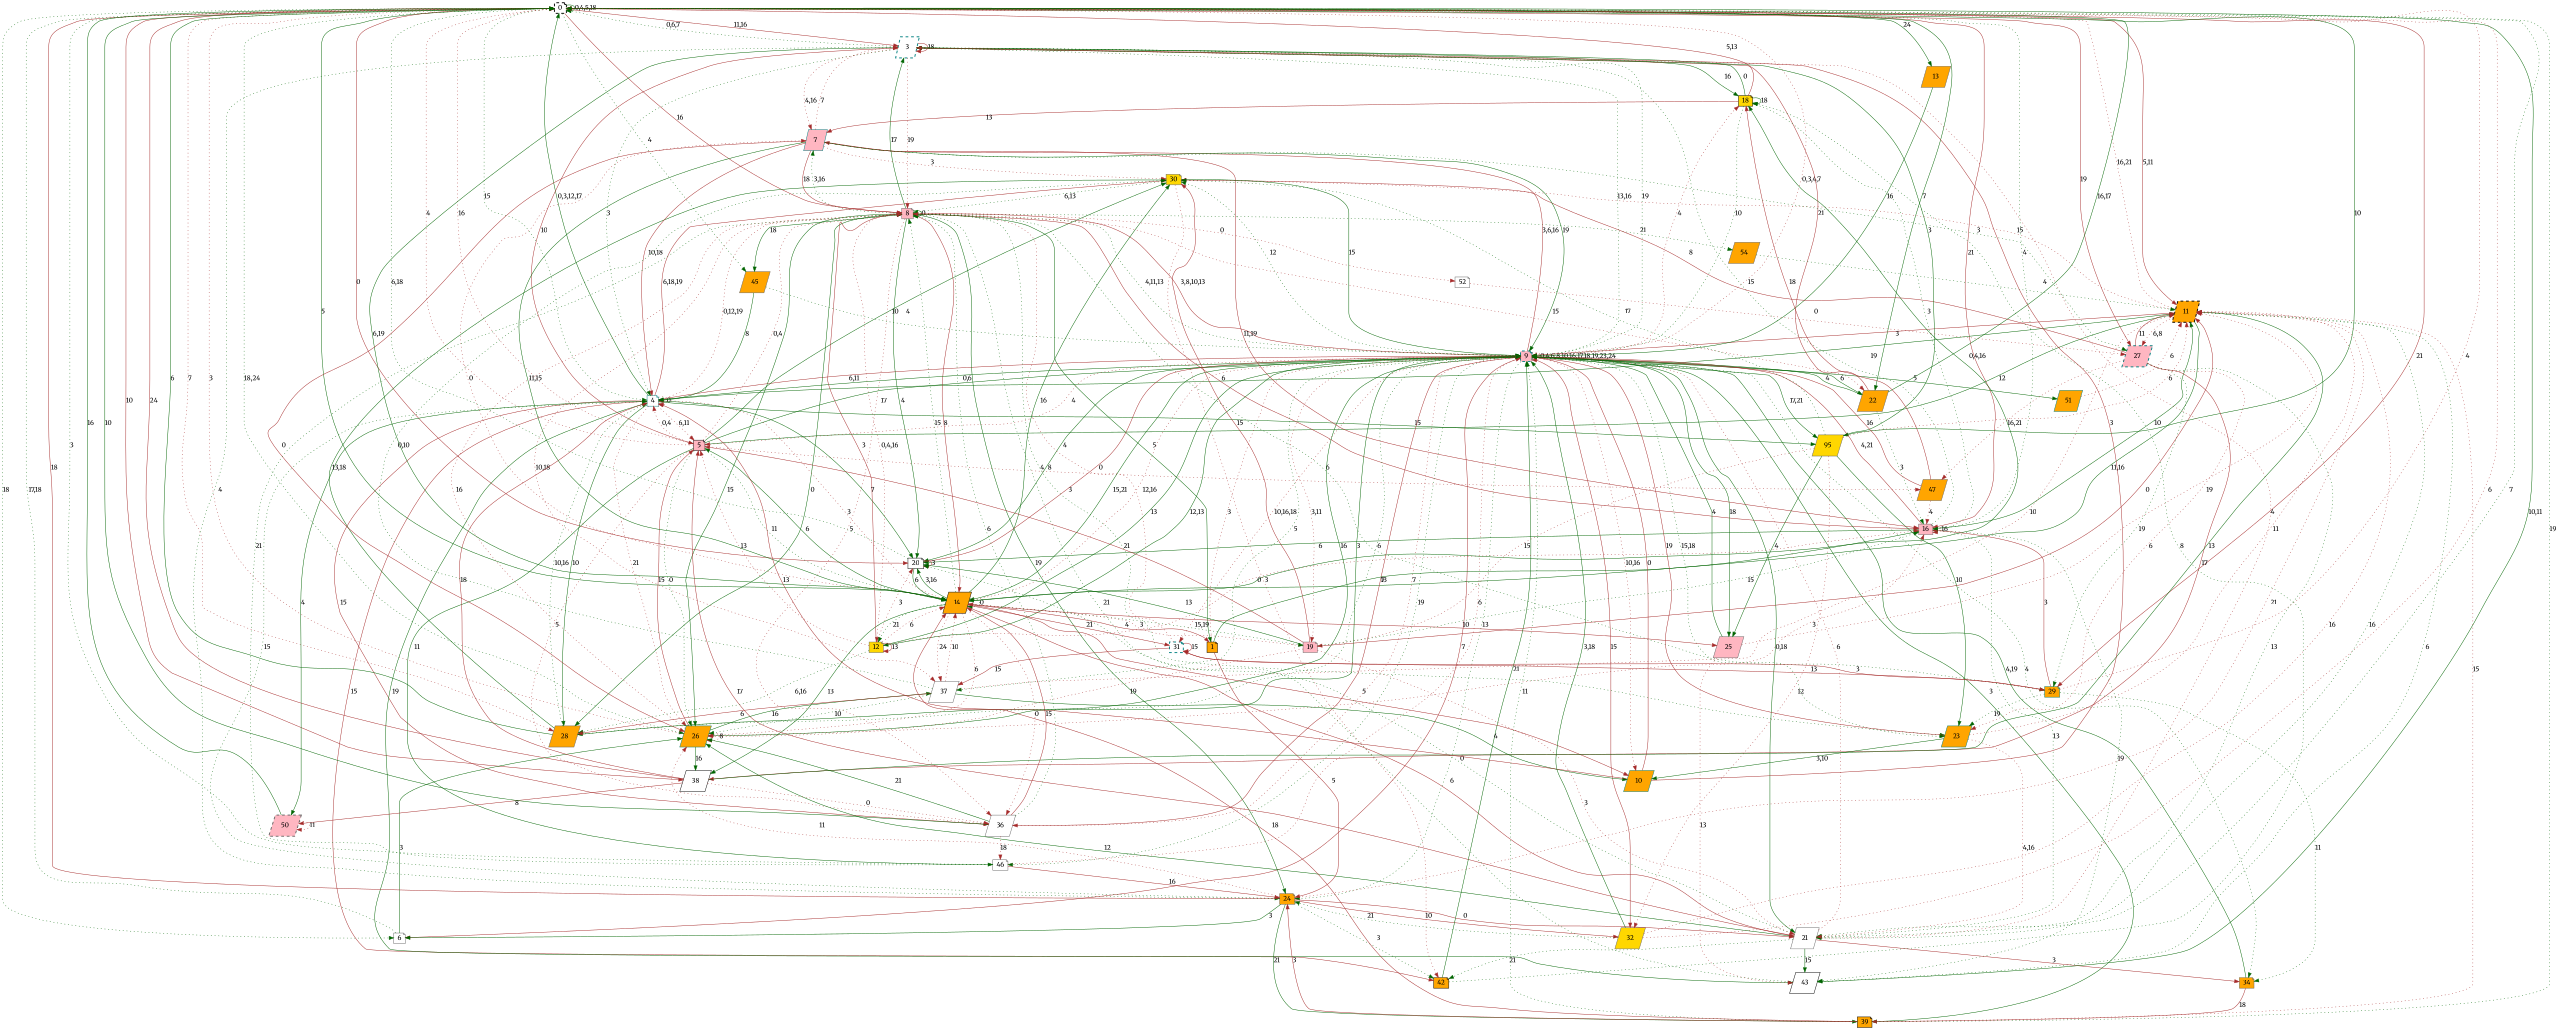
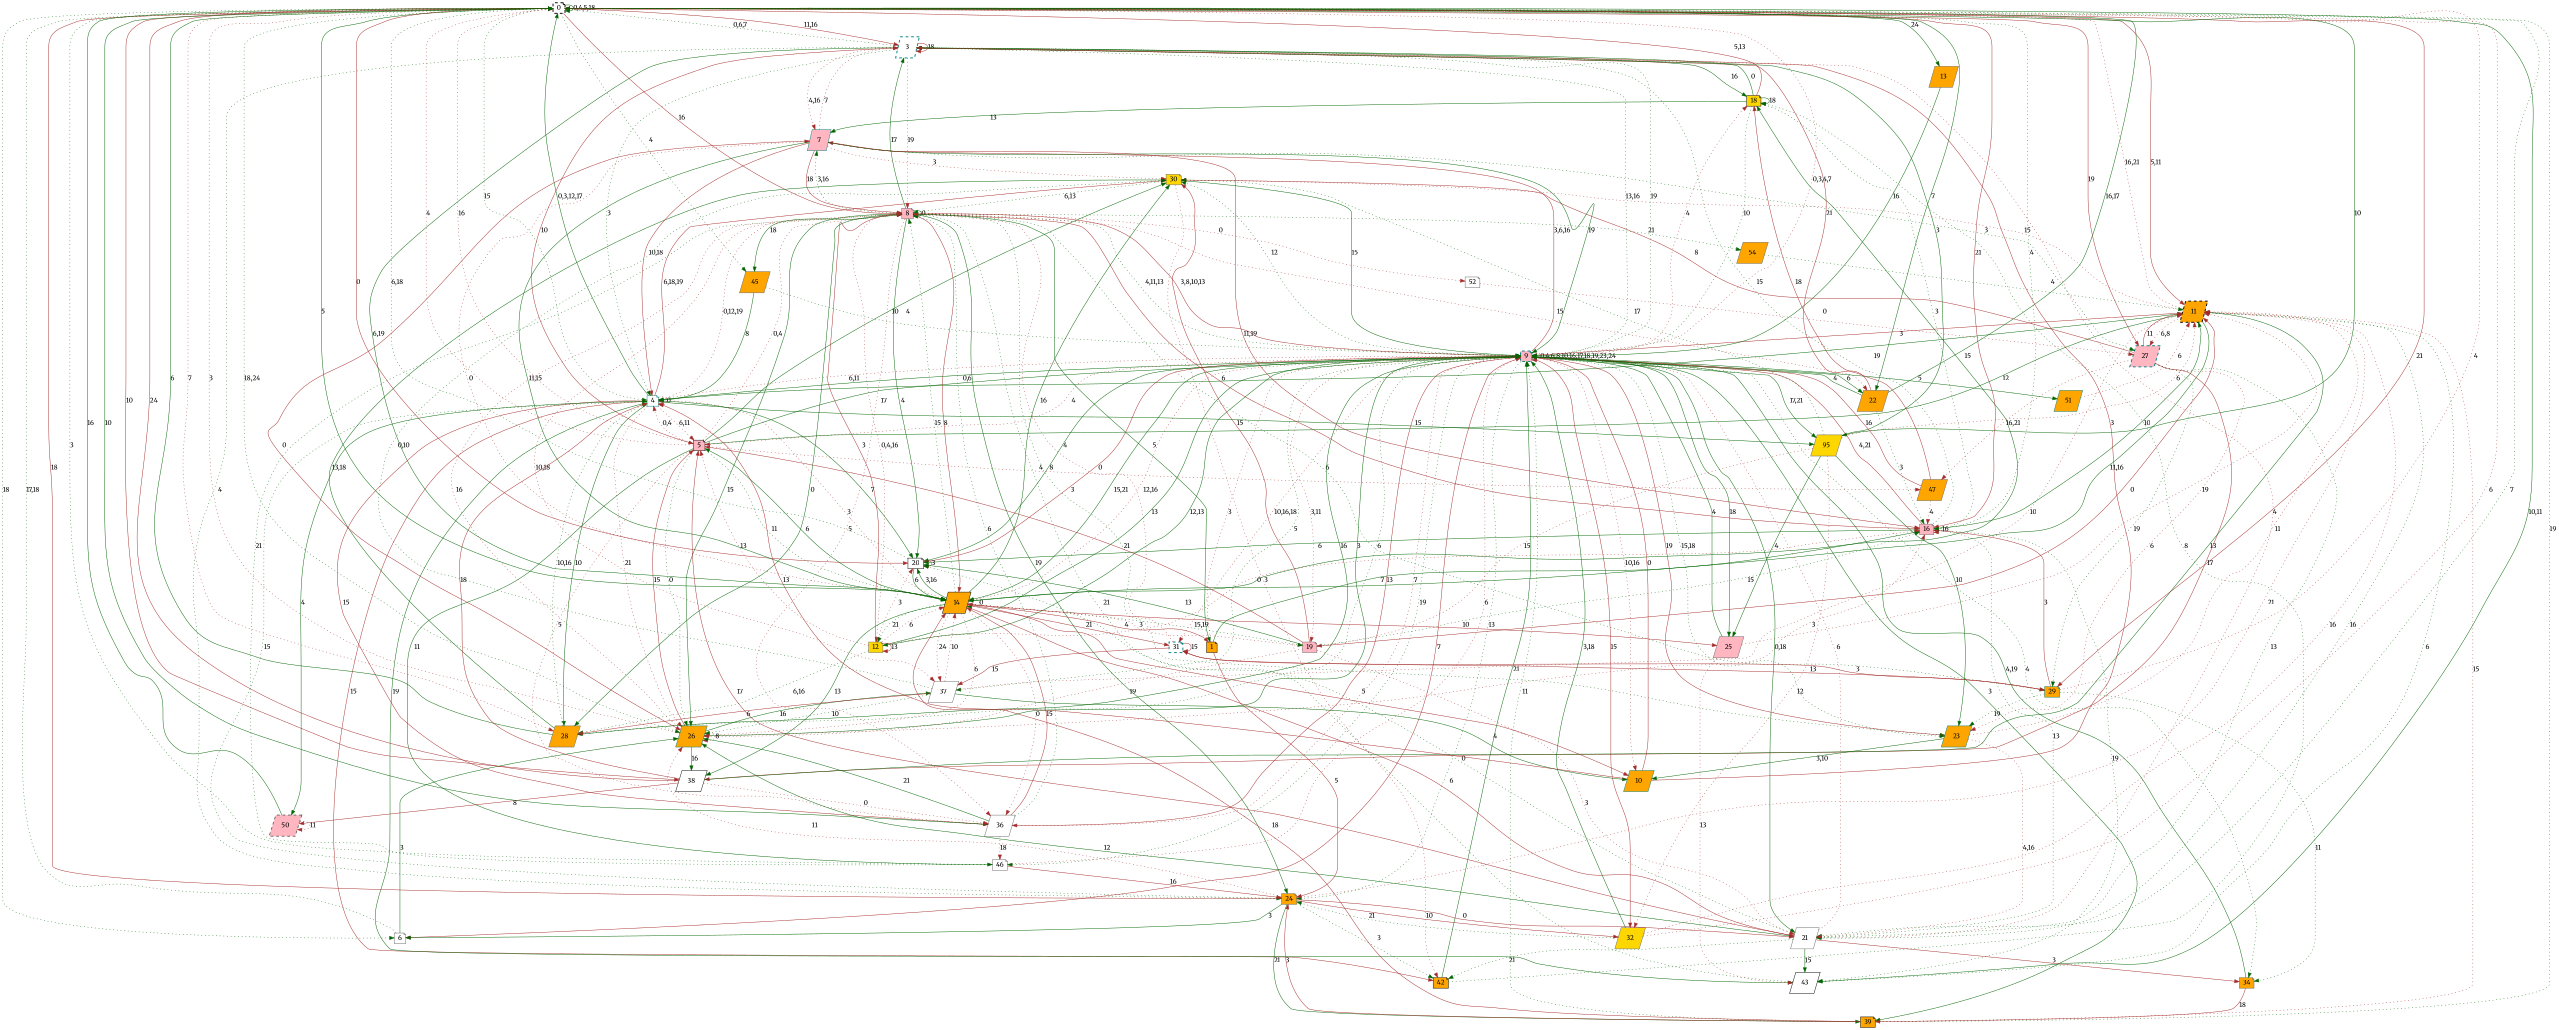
(1284, 106) -> (1290, 106)
(1977, 356) -> (1968, 356)
(1086, 362) -> (1086, 362)
